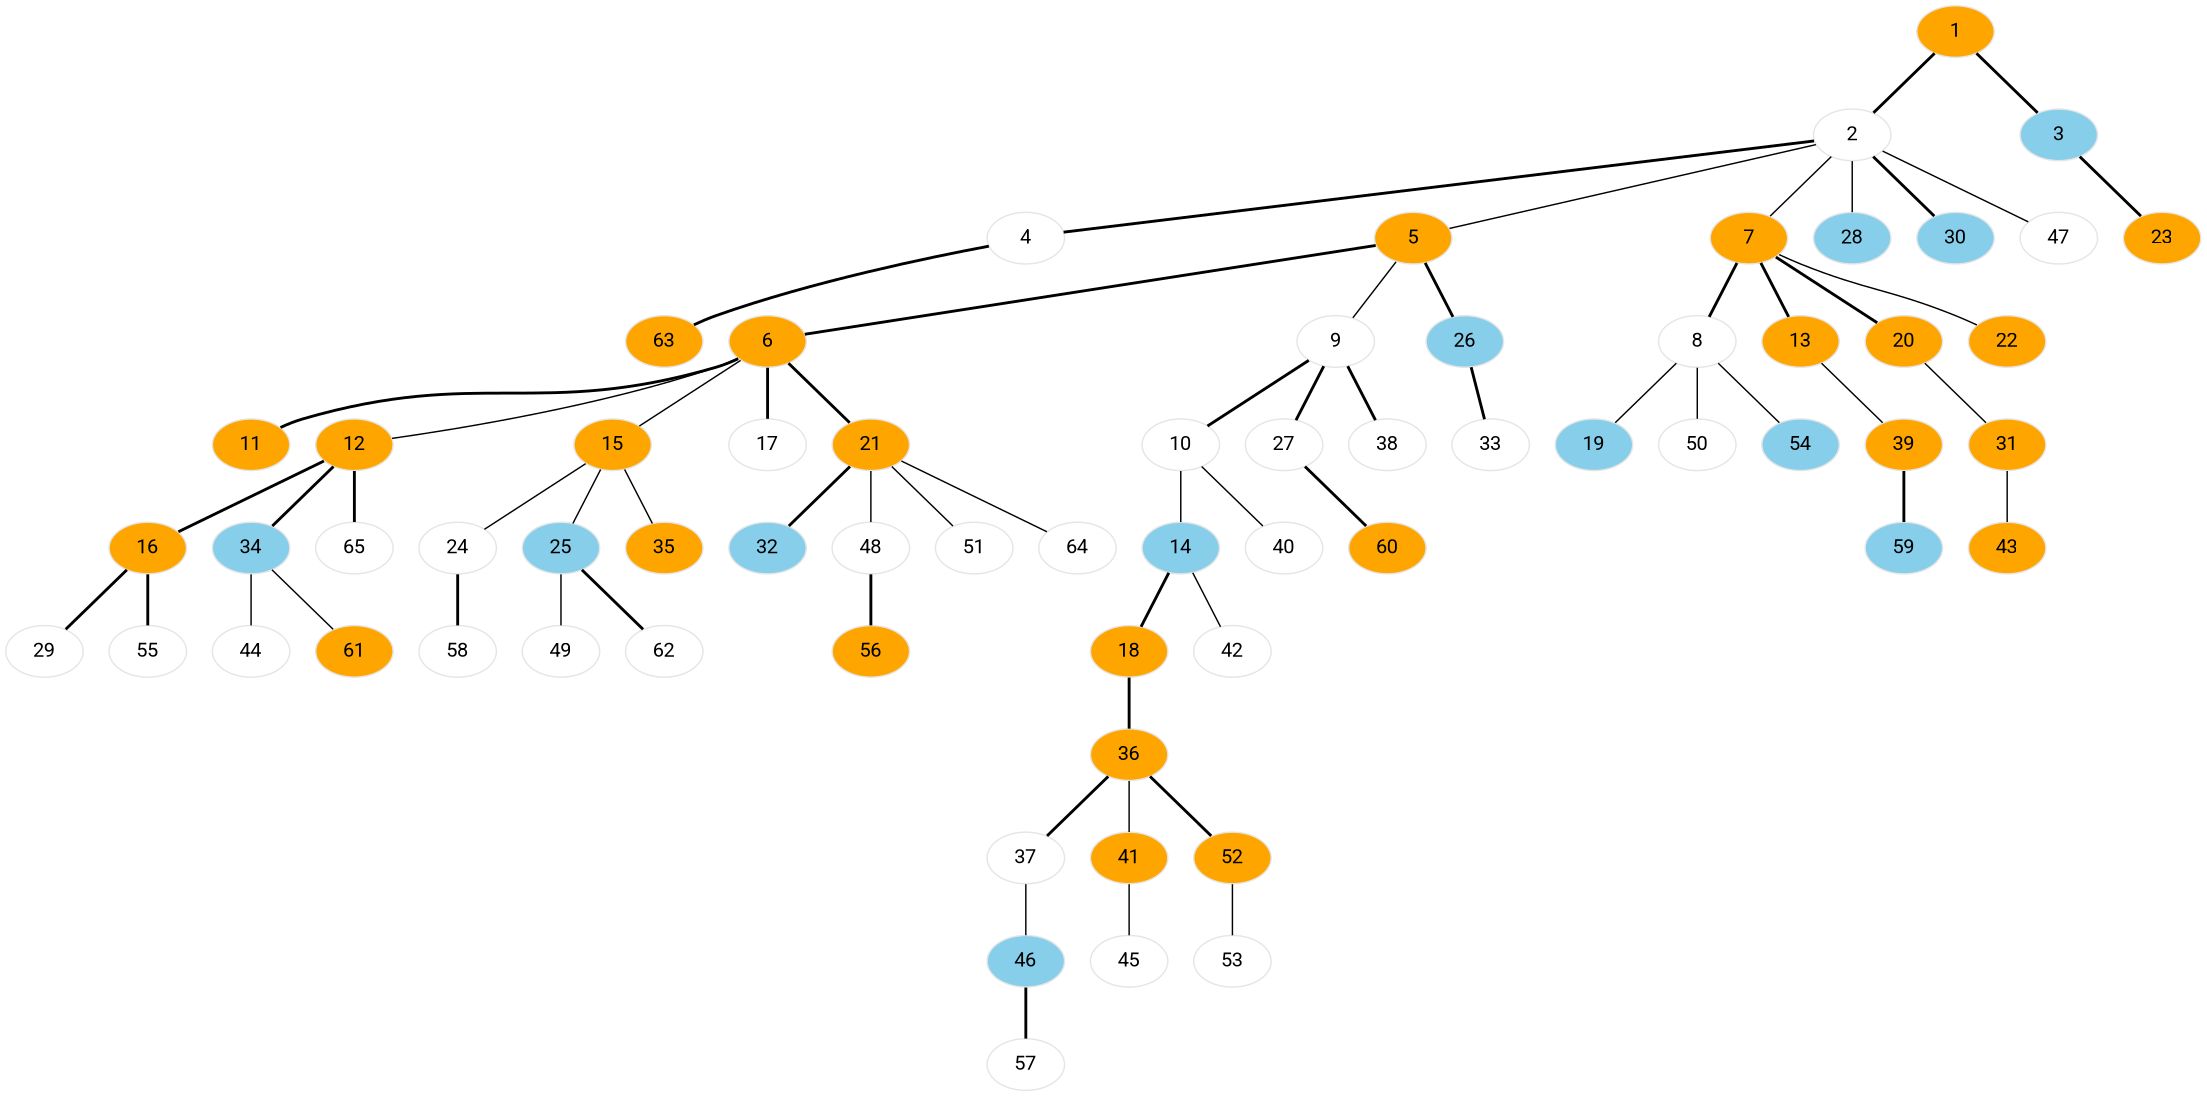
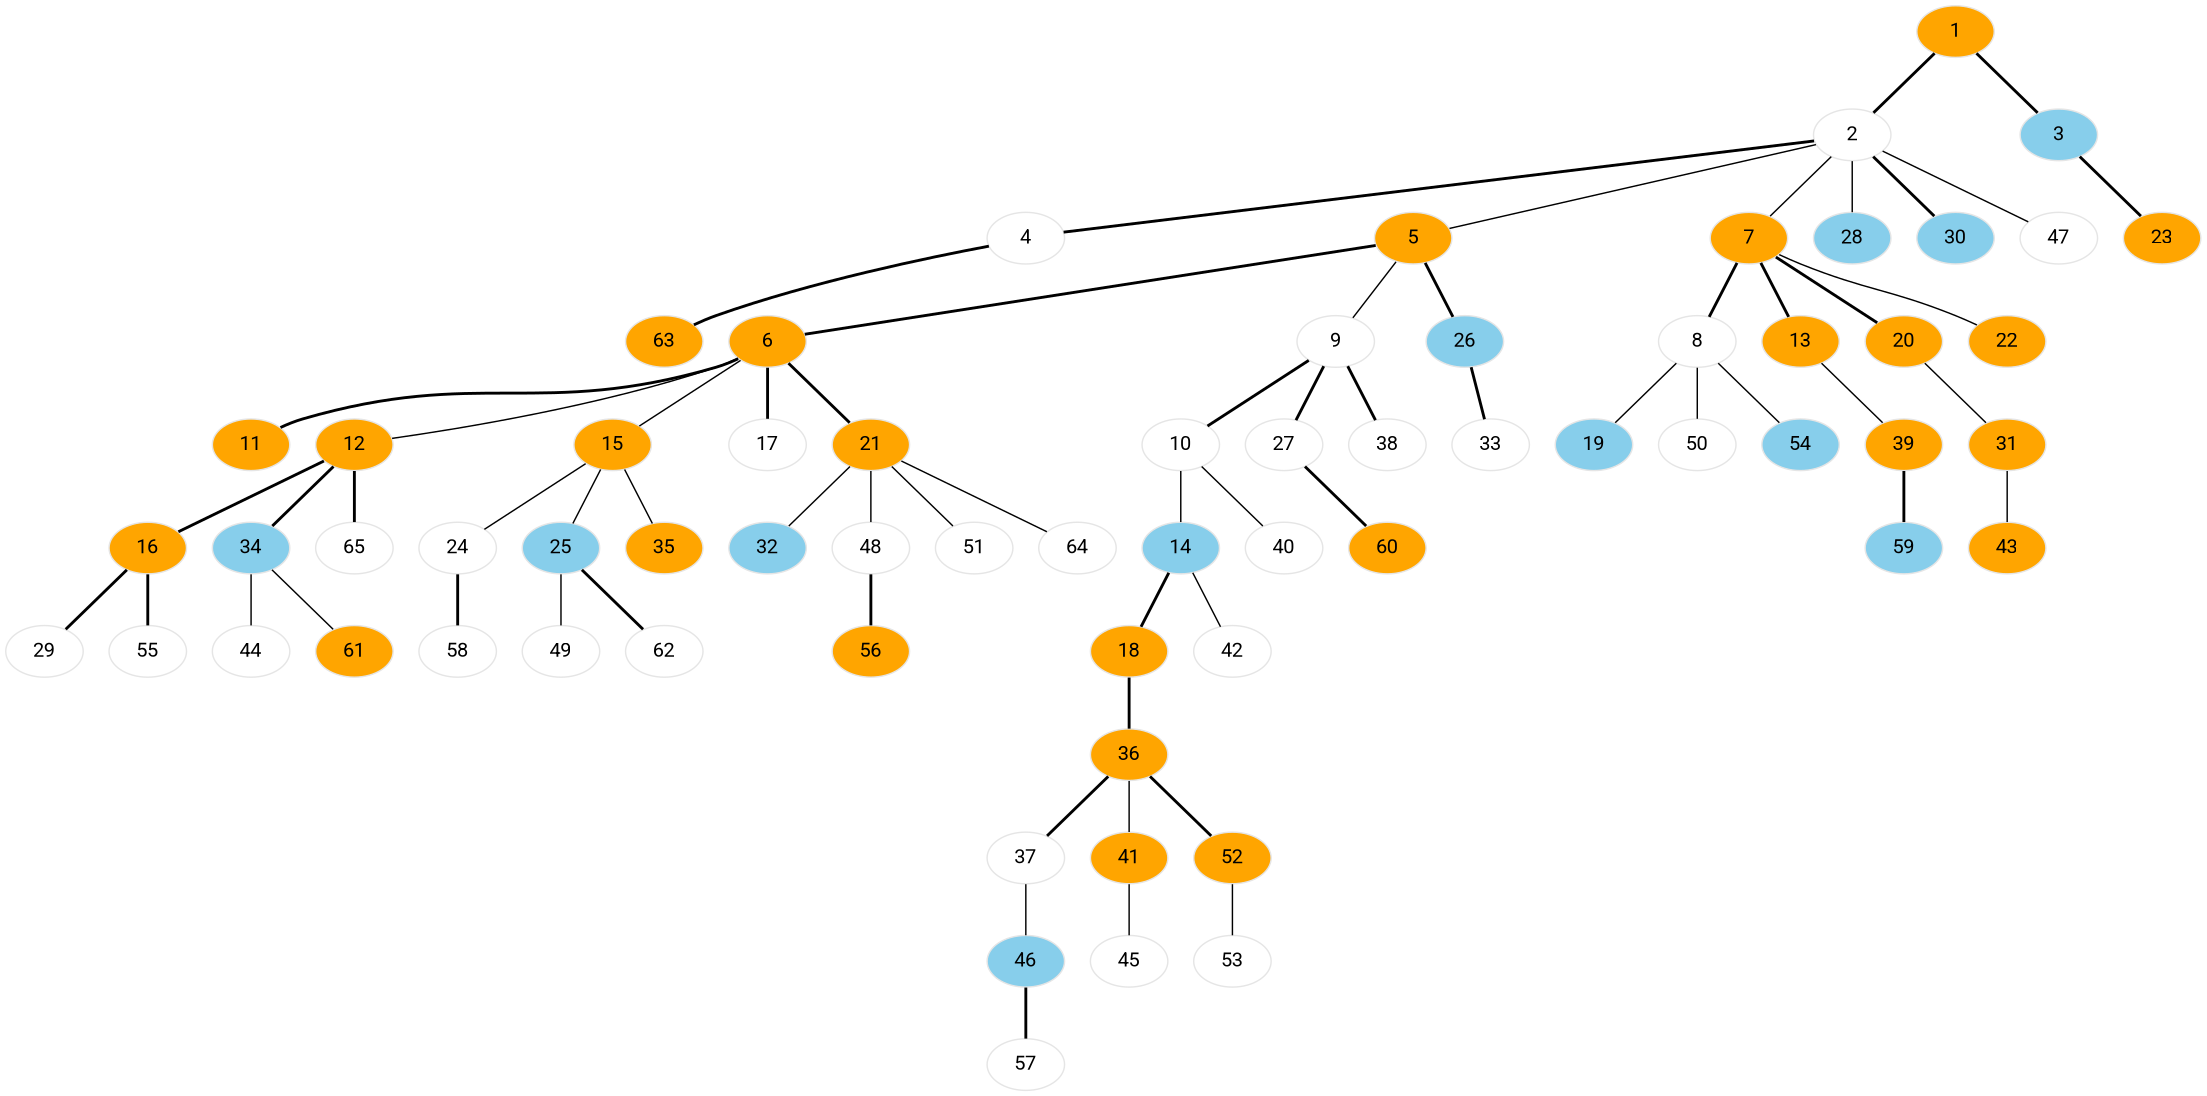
(819, 496) -> (819, 496)
